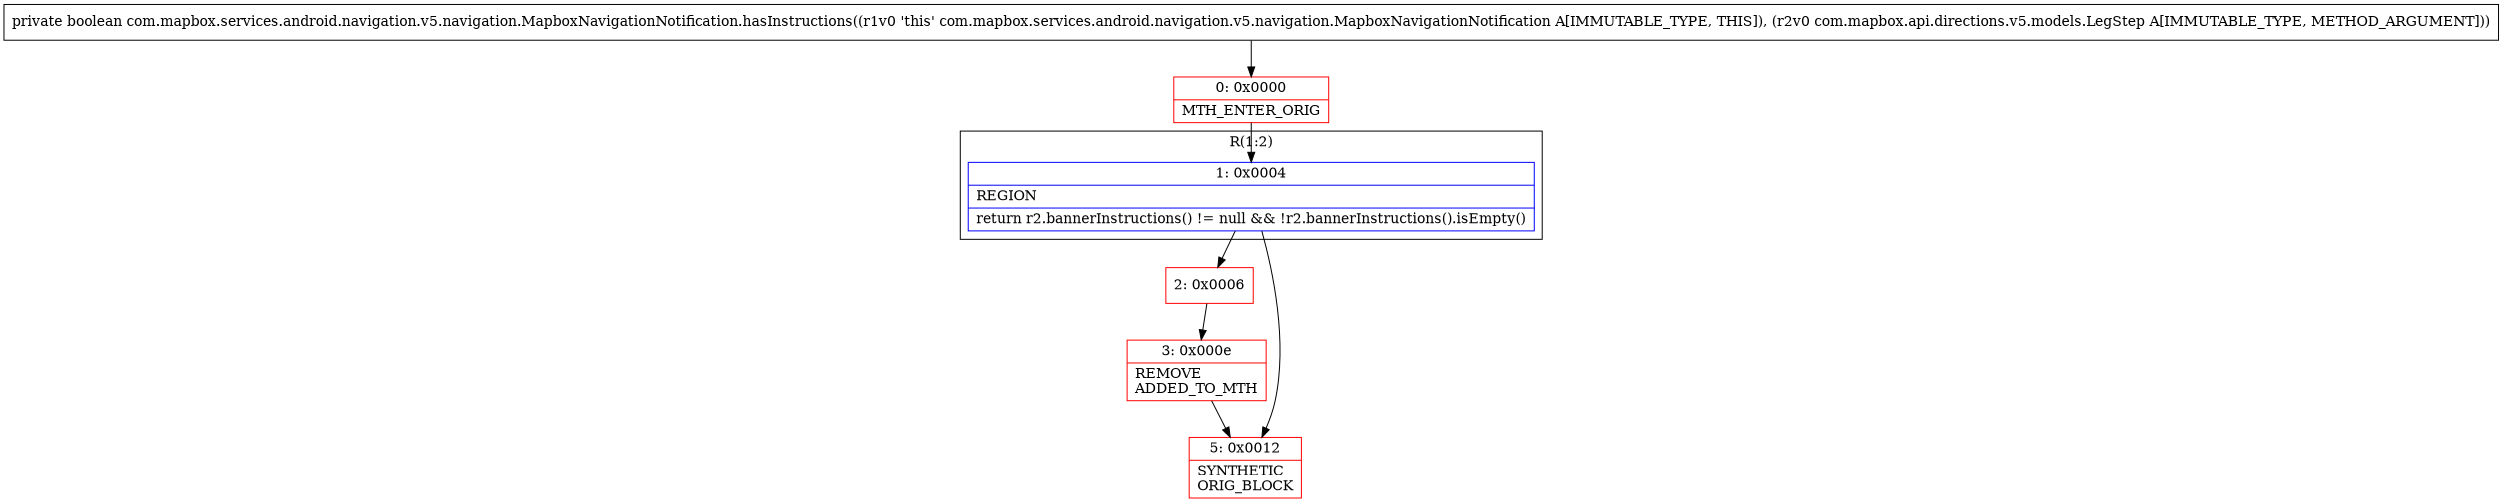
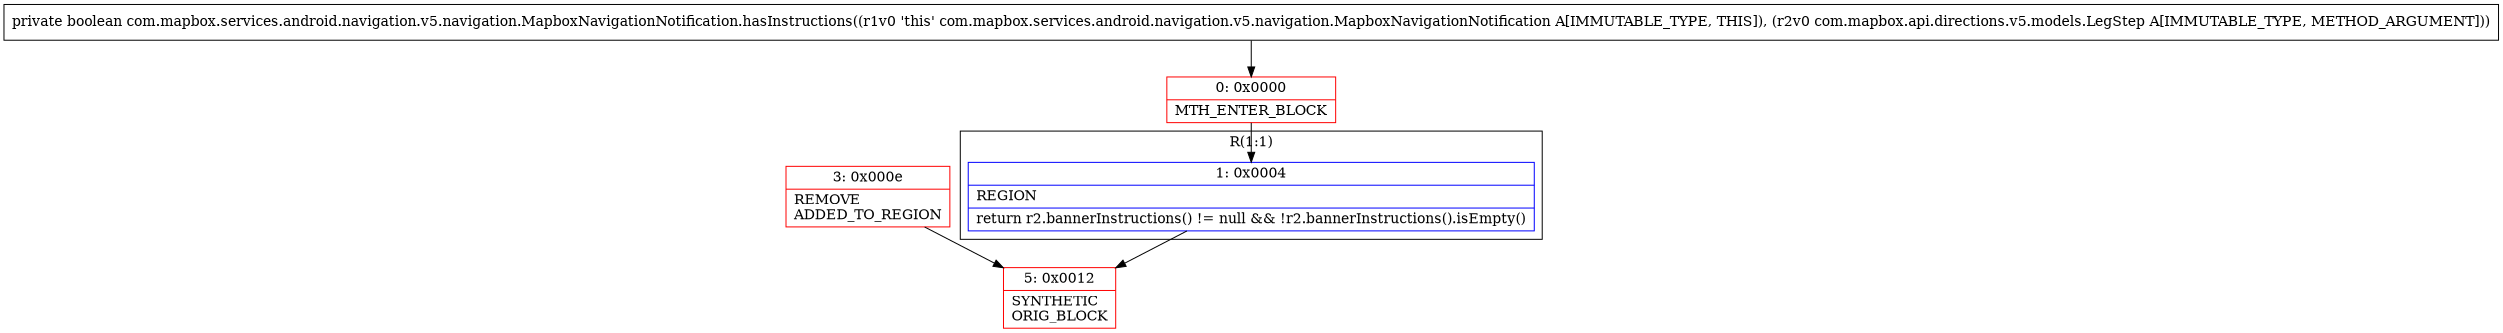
(1251, 111) -> (1251, 111)
(1251, 143) -> (1251, 143)
(1210, 286) -> none
(1197, 389) -> (868, 215)
